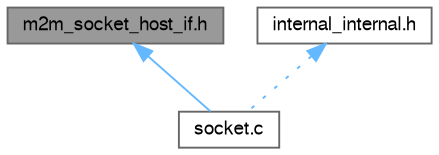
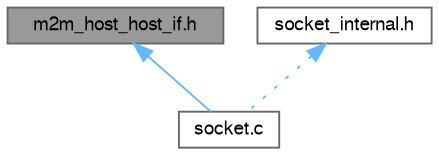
(115, 26) -> (115, 26)
(345, 26) -> (345, 26)
